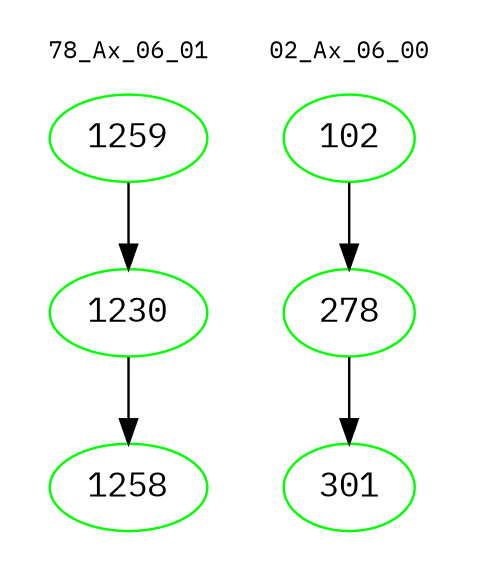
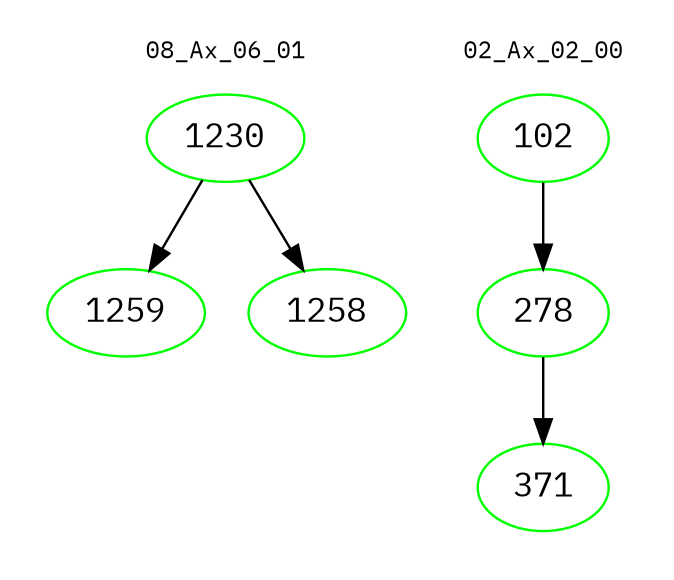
(130, 52) -> (227, 52)
(350, 52) -> (544, 52)
(129, 214) -> (182, 215)
(349, 487) -> (543, 487)
